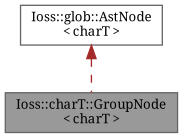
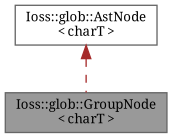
(91, 113) -> (86, 113)
